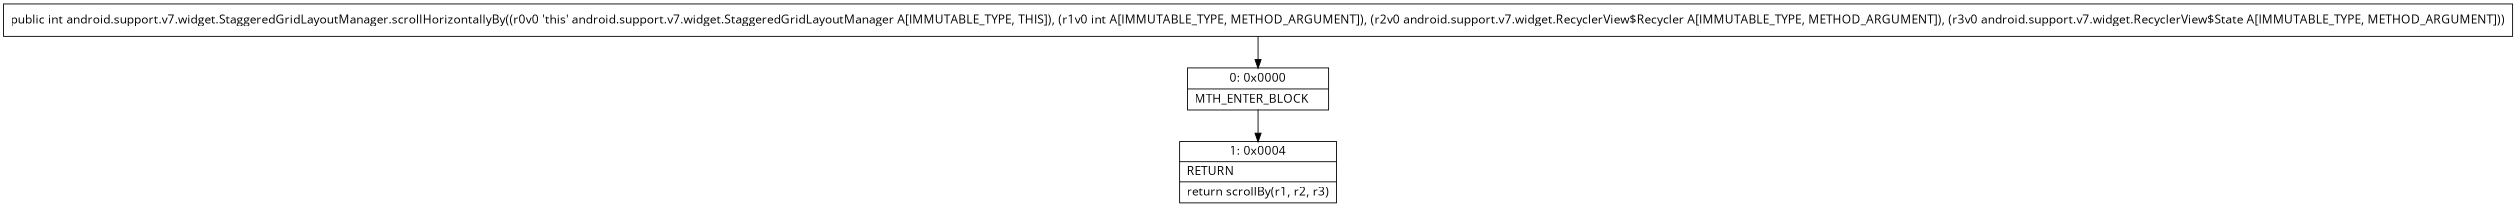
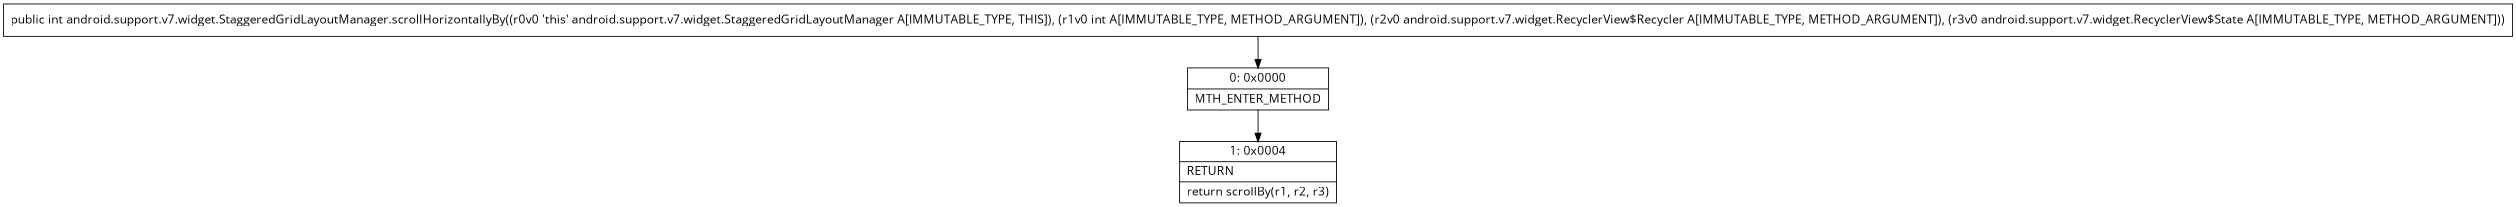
(1251, 99) -> (1258, 99)
